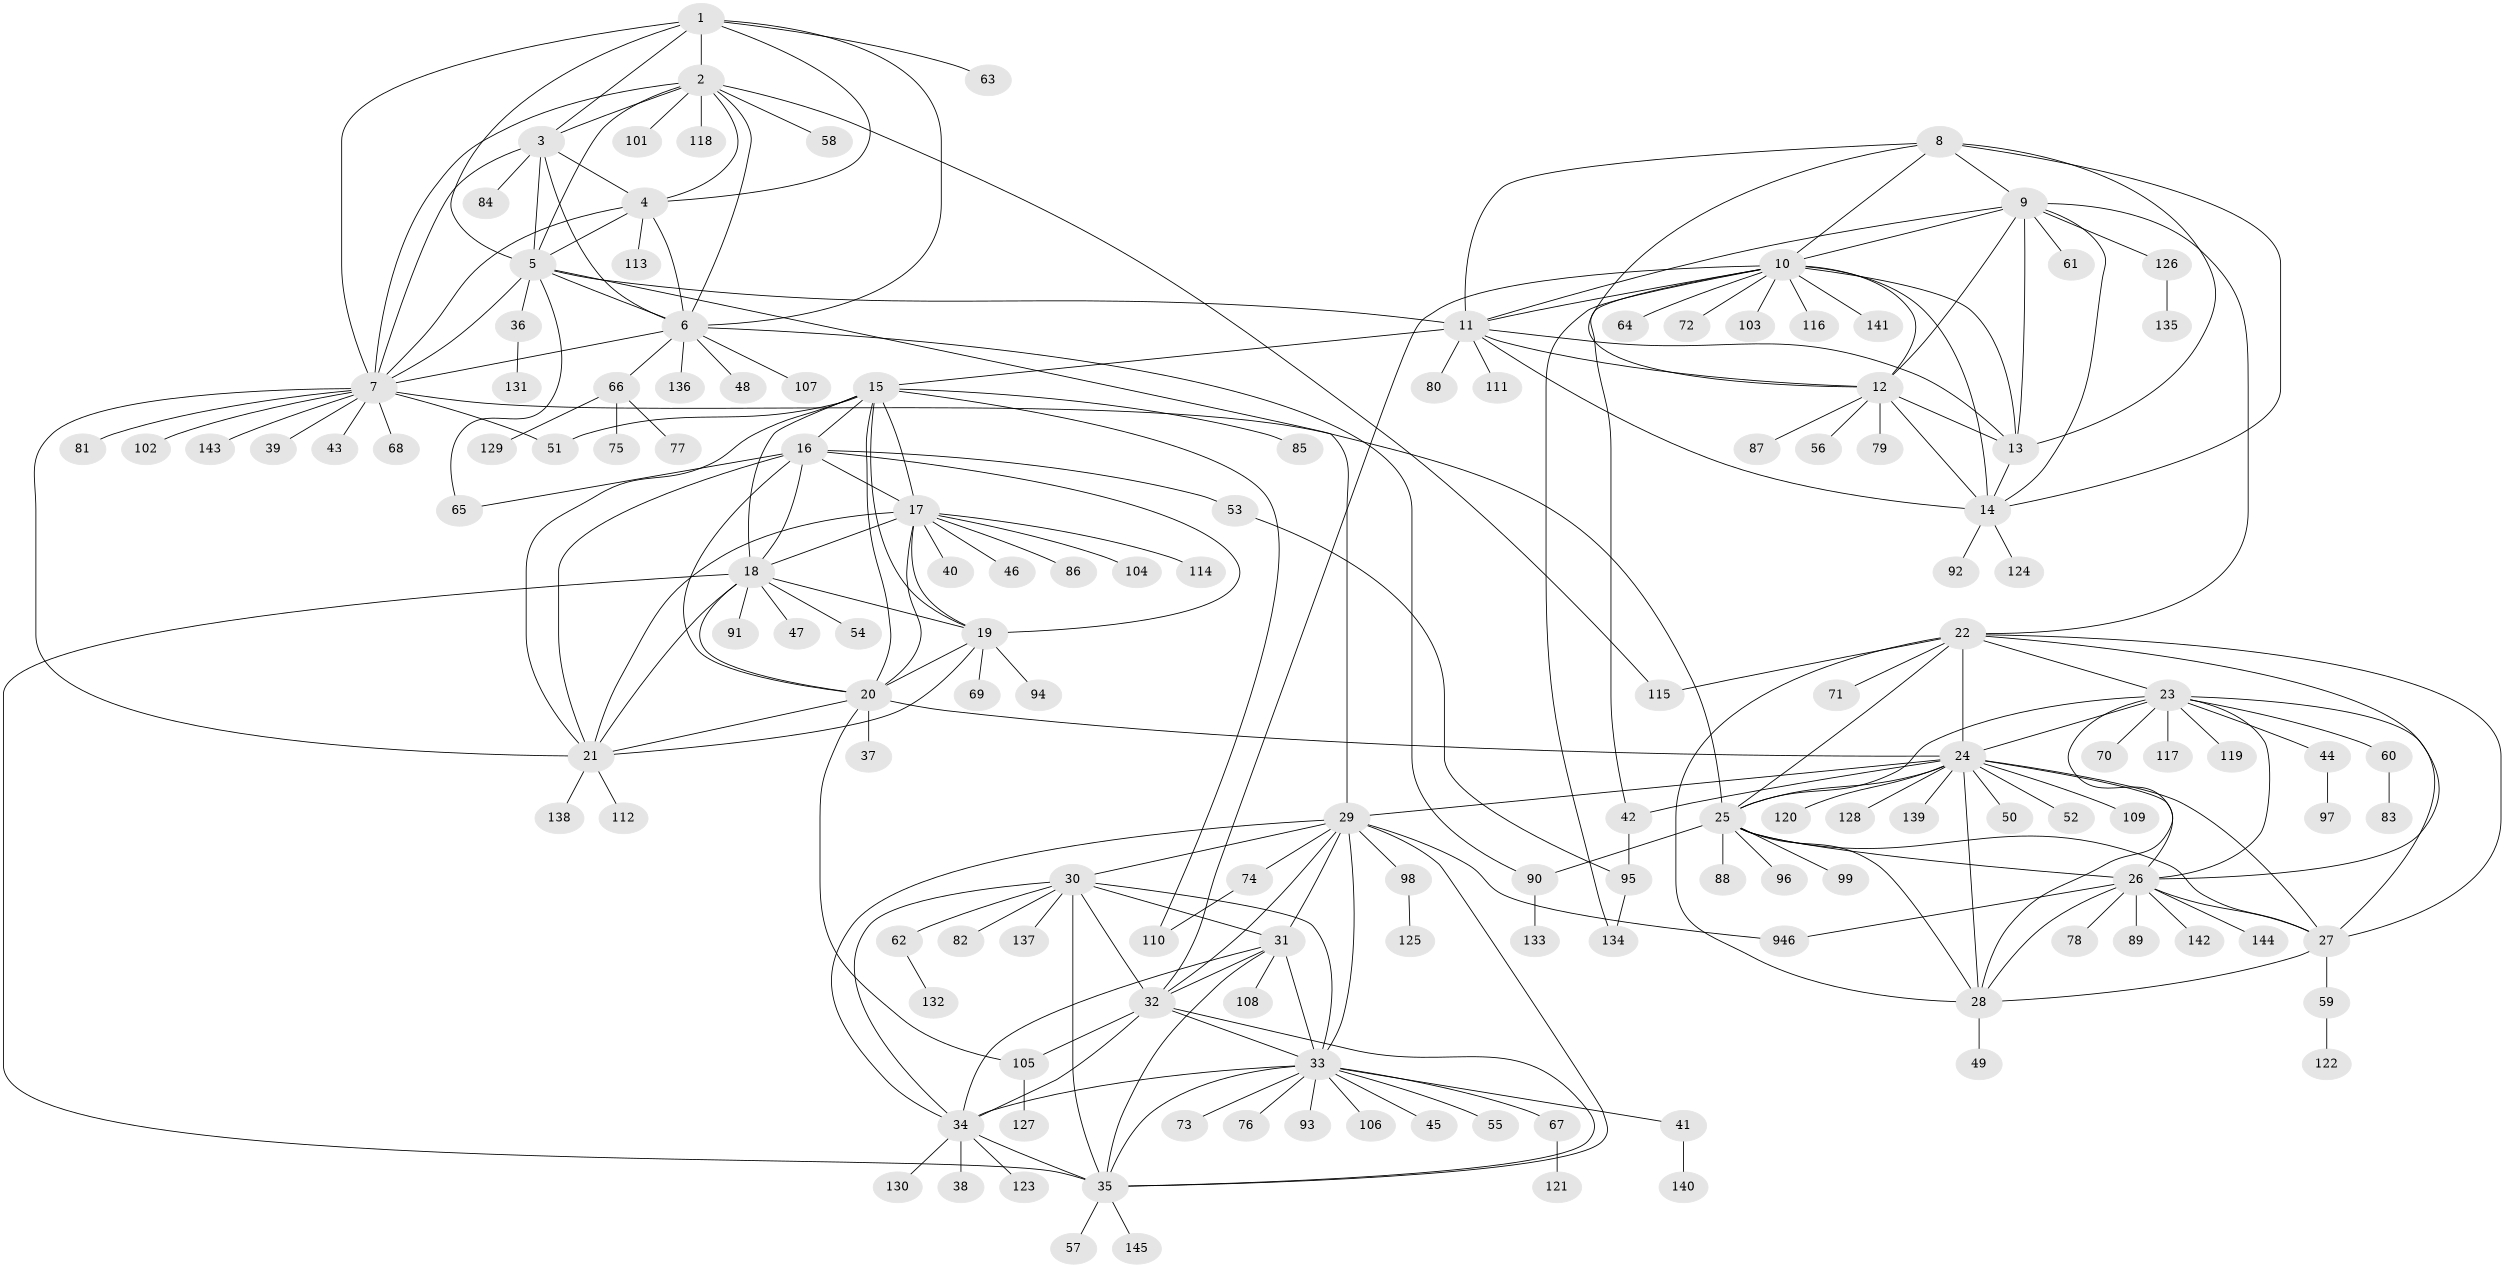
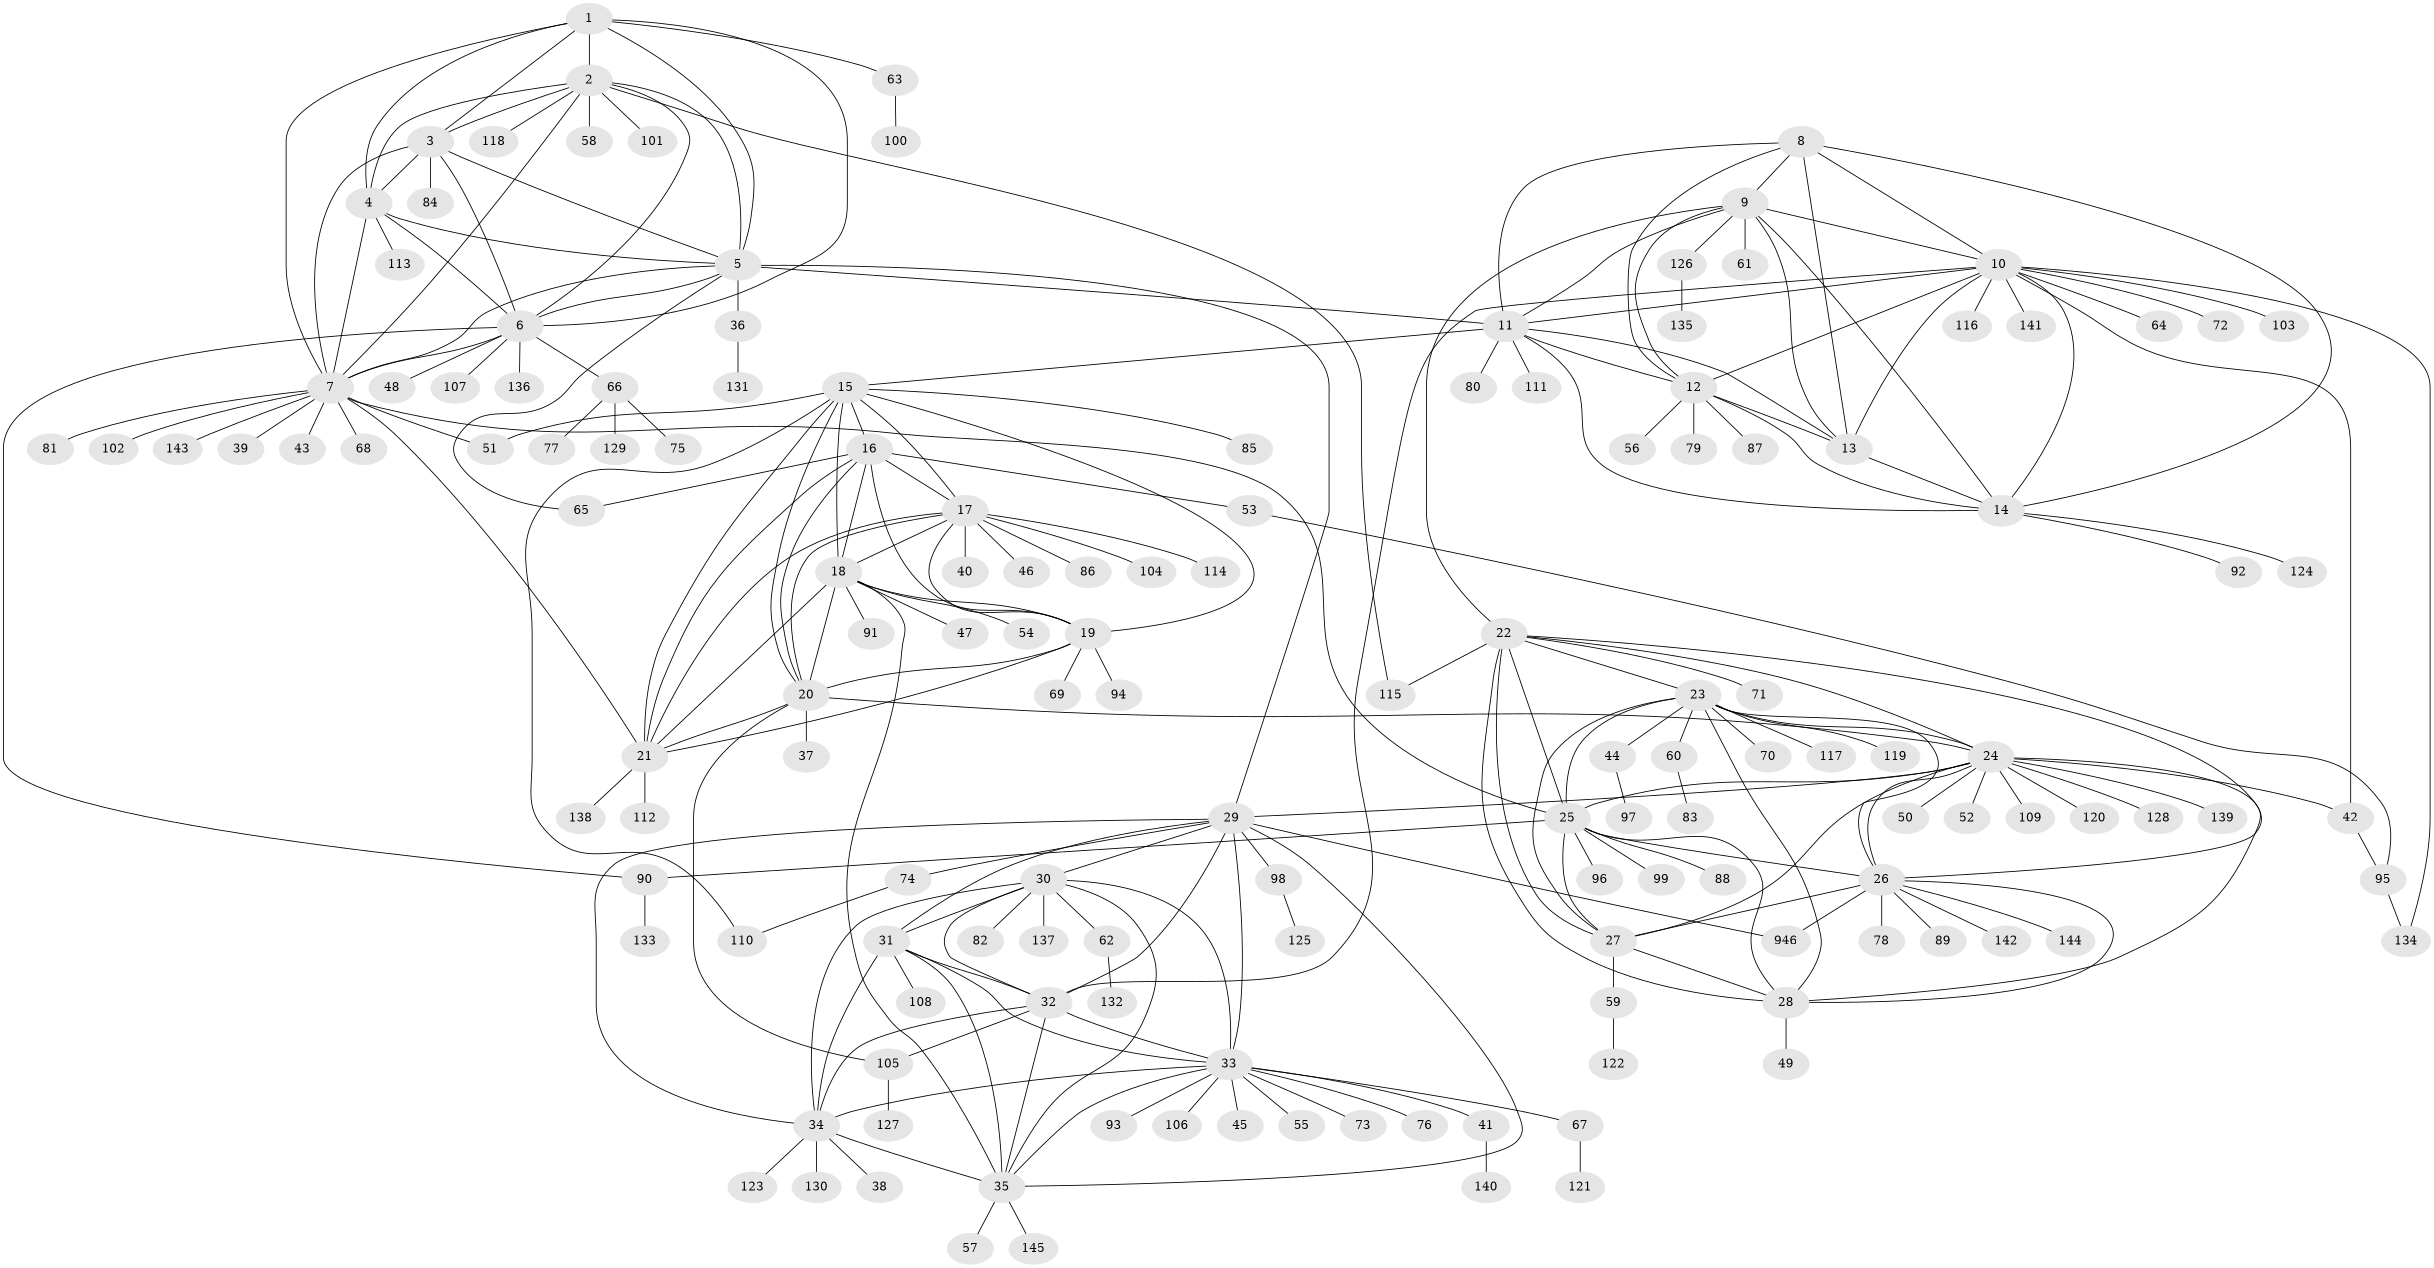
none -> (896, 142)
